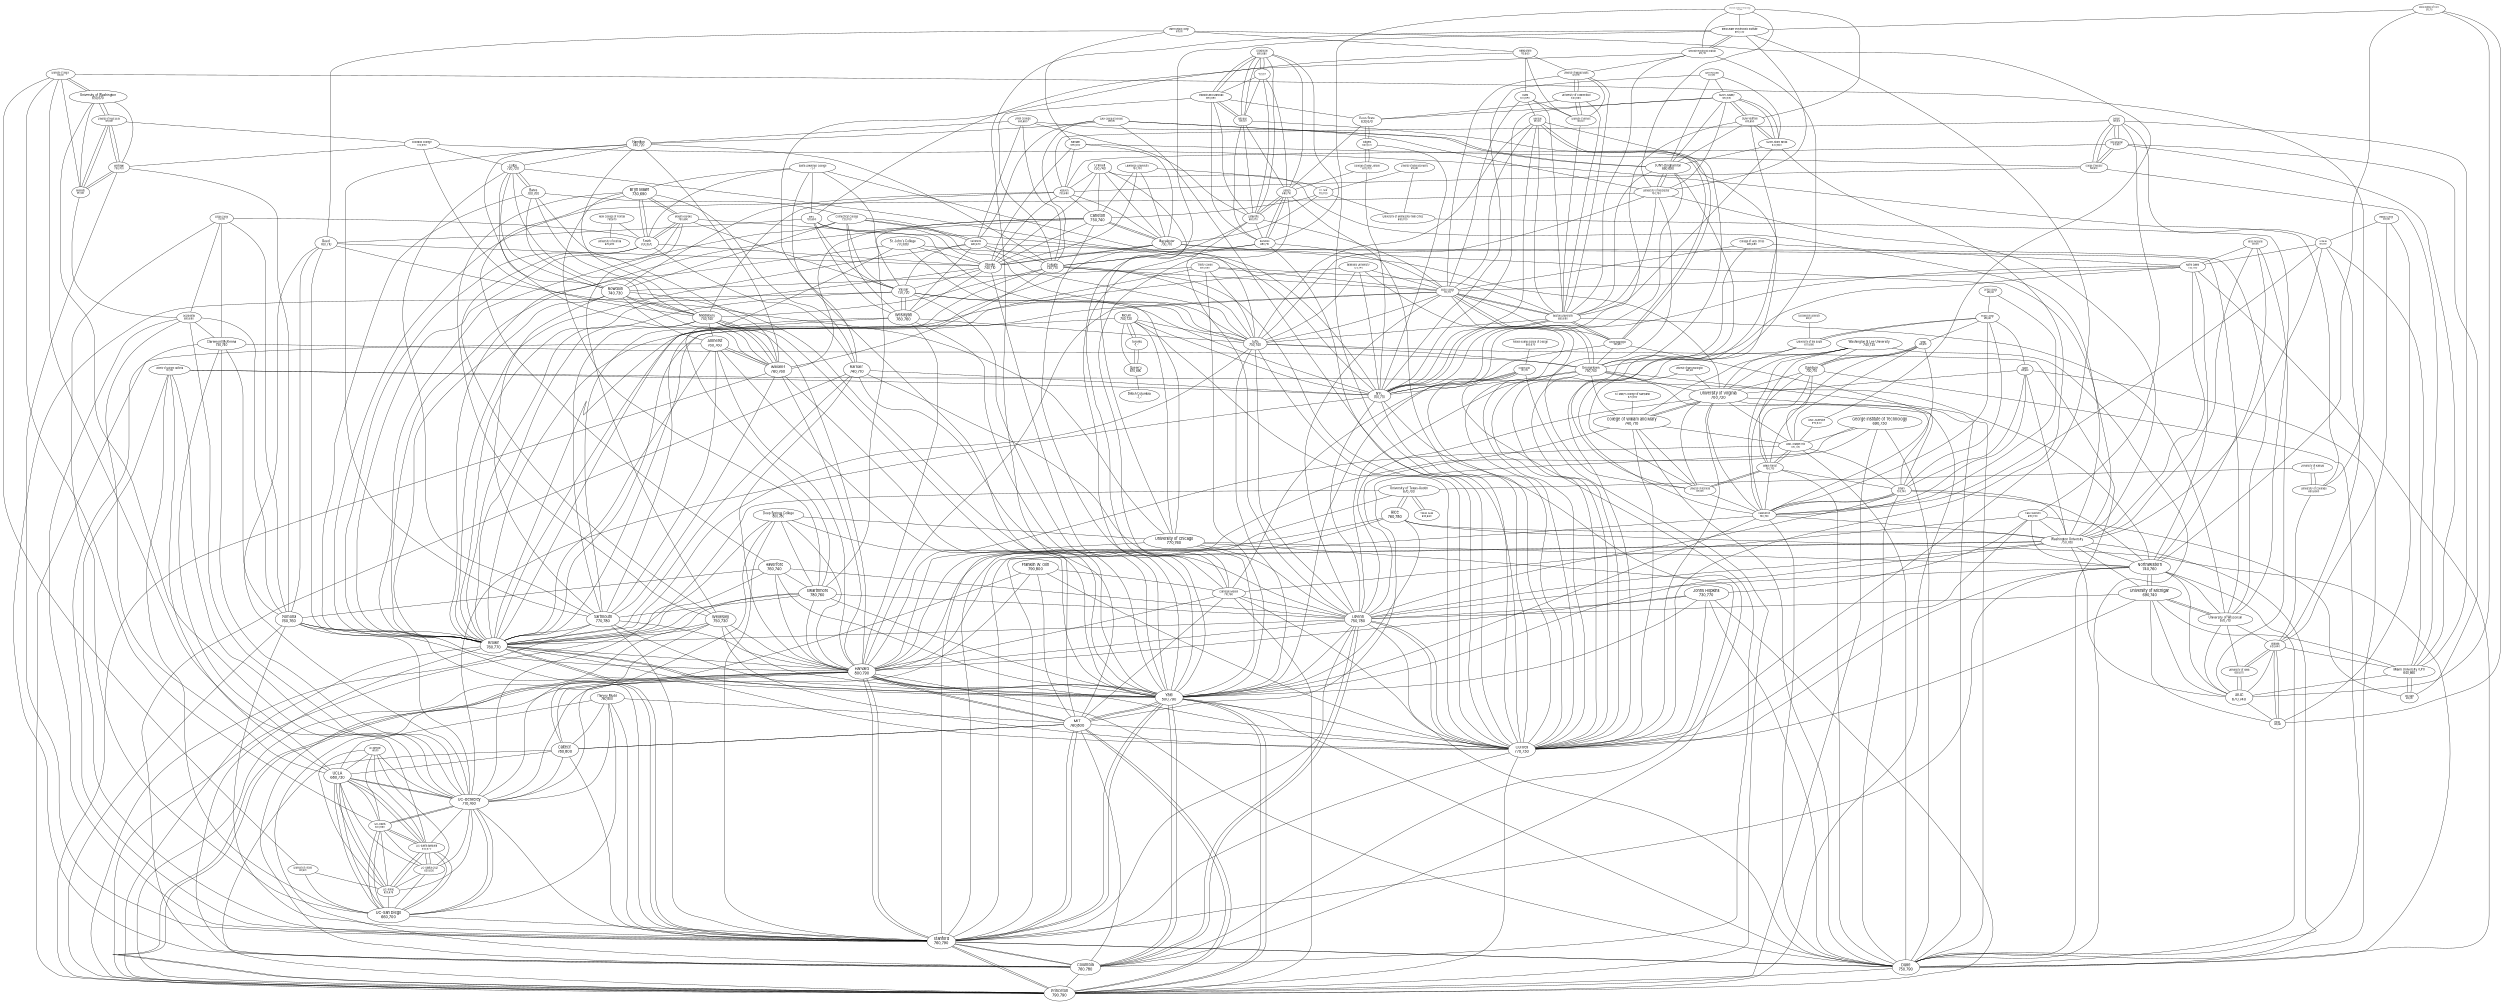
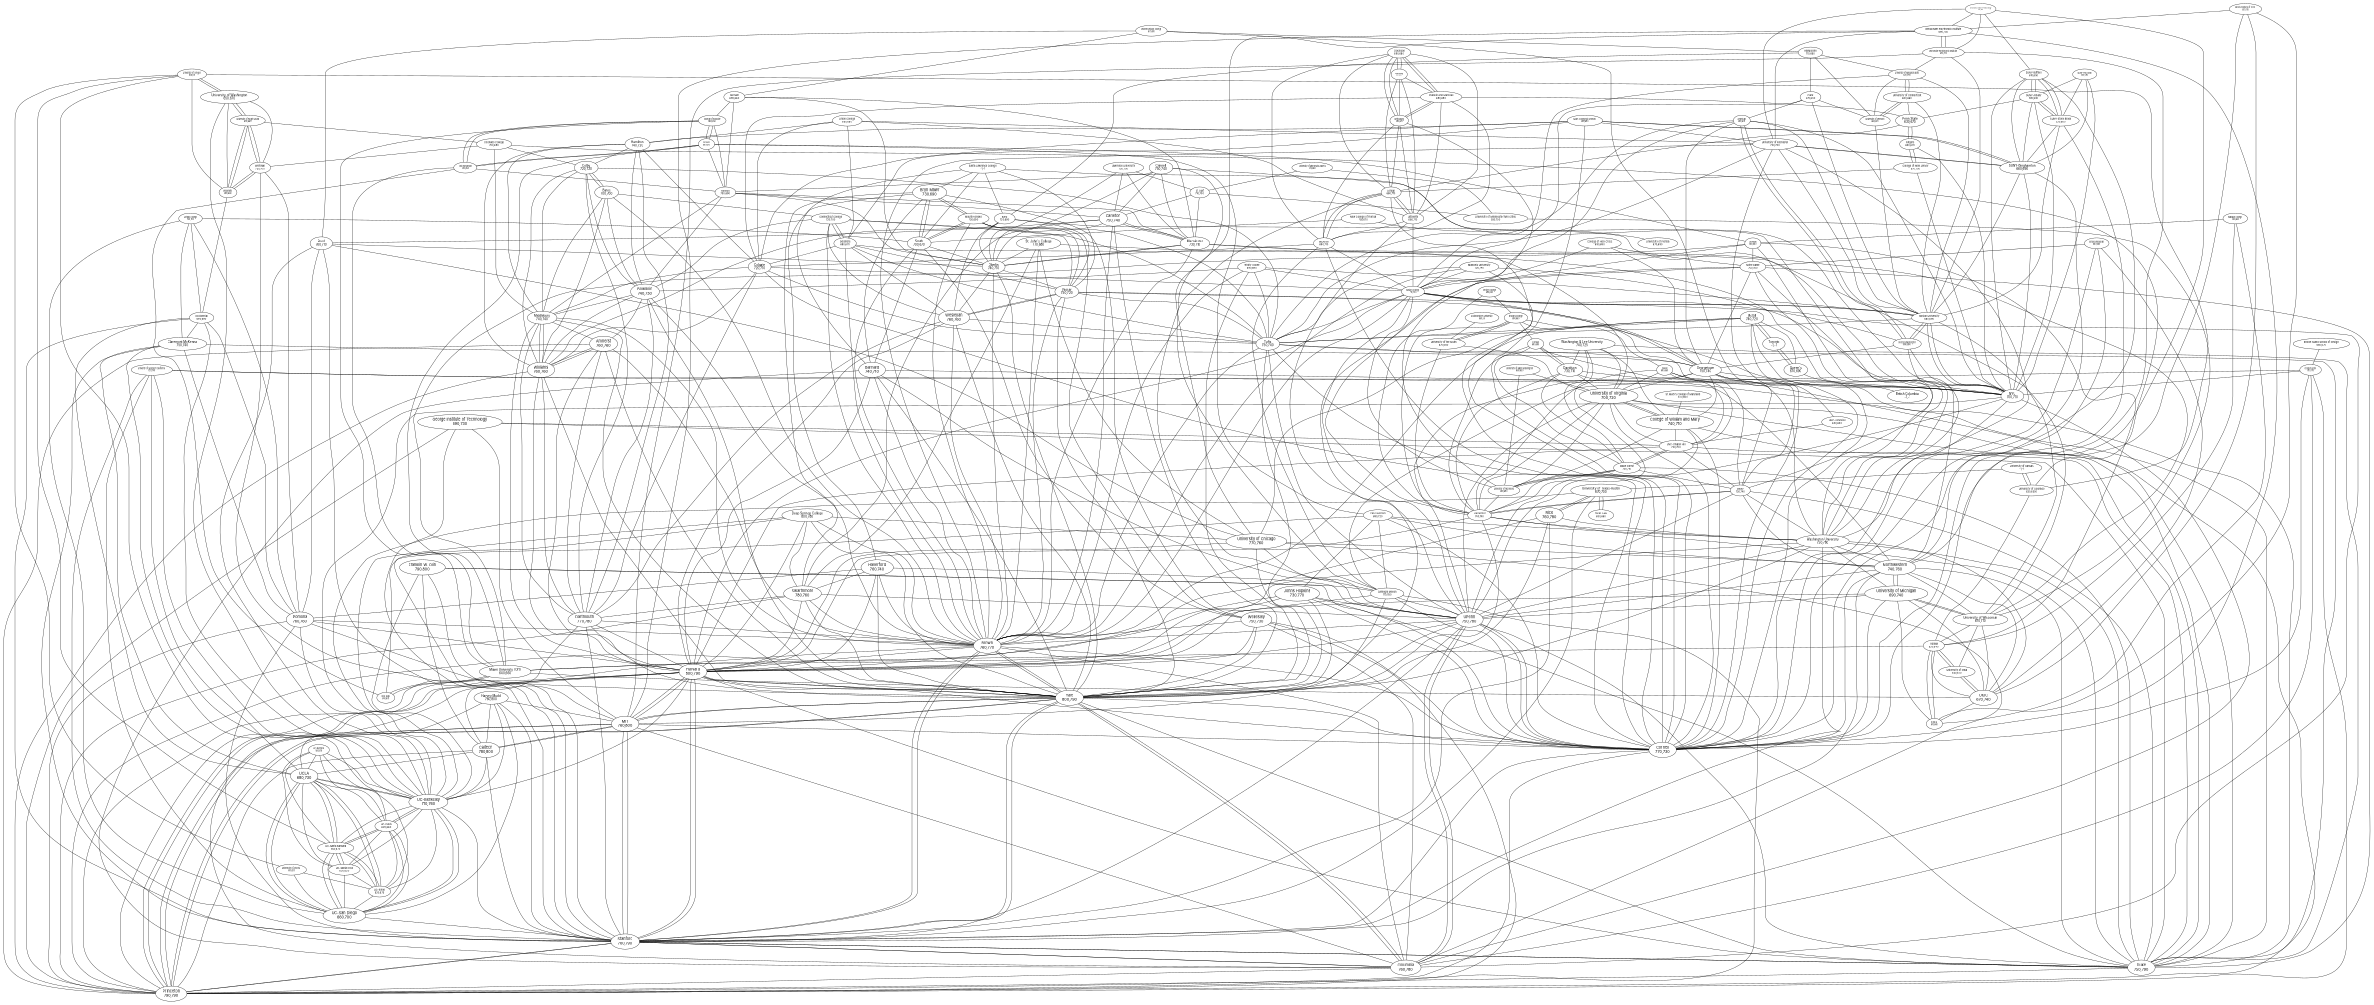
(1708, 153) -> (1678, 132)
(1190, 248) -> none
(2314, 581) -> none
